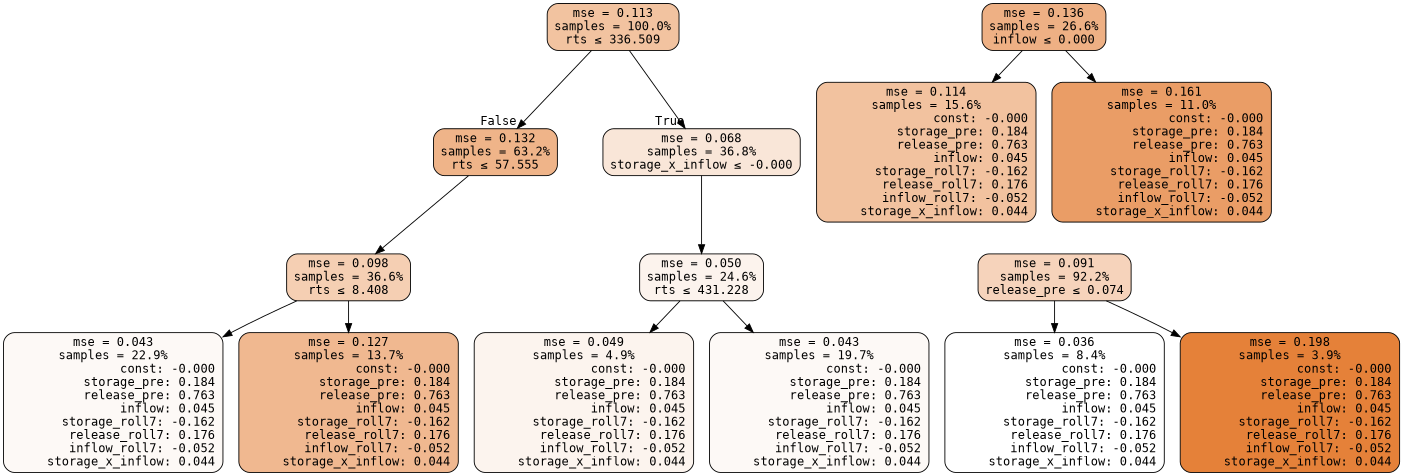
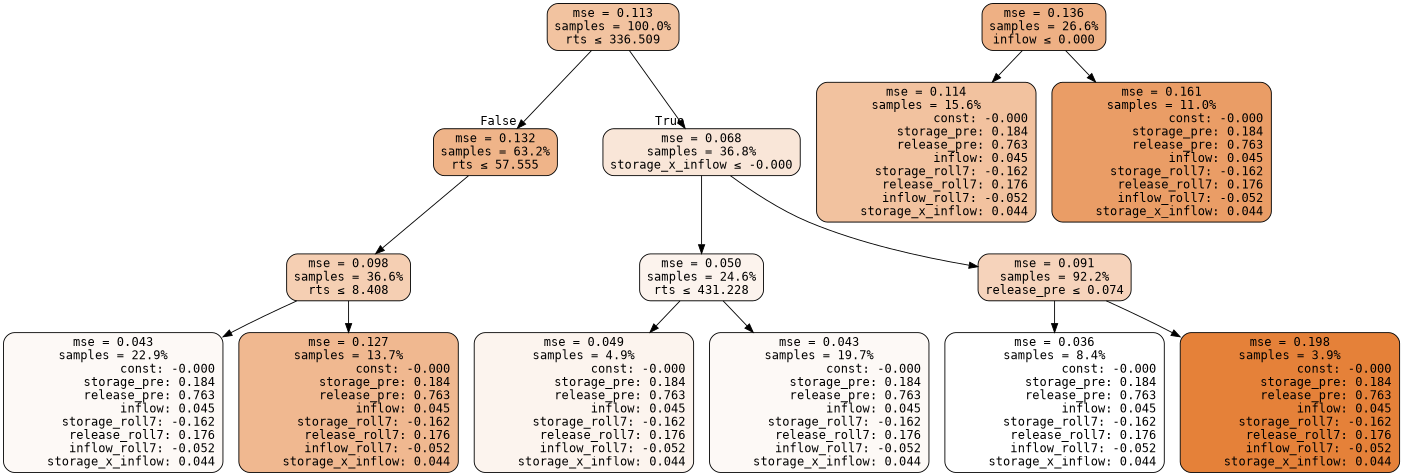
none -> (844, 235)
